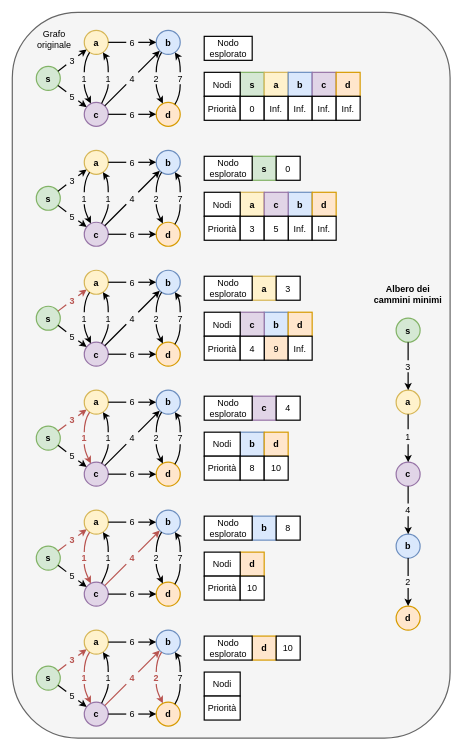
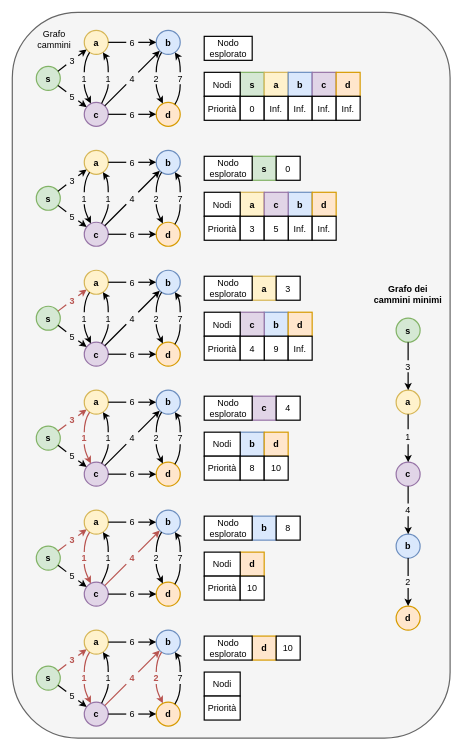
(54, 39) -> (54, 39)
(408, 294) -> (408, 294)
(276, 348) -> (276, 348)
